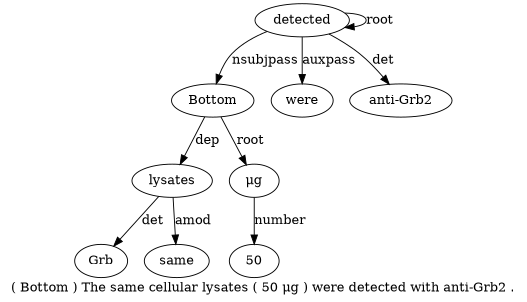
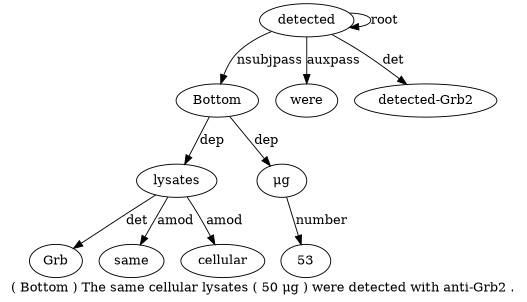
(401, 101) -> (426, 101)
(251, 141) -> (267, 141)
none -> (223, 261)
(254, 261) -> (306, 261)
